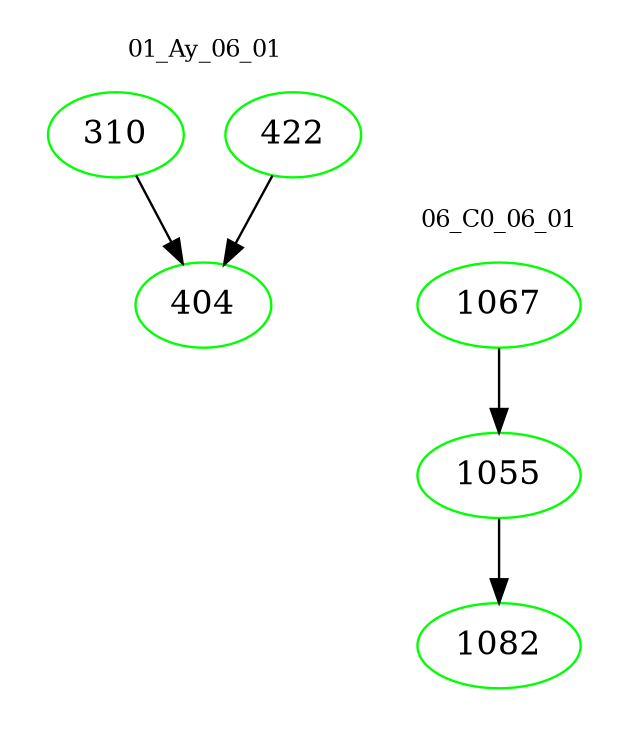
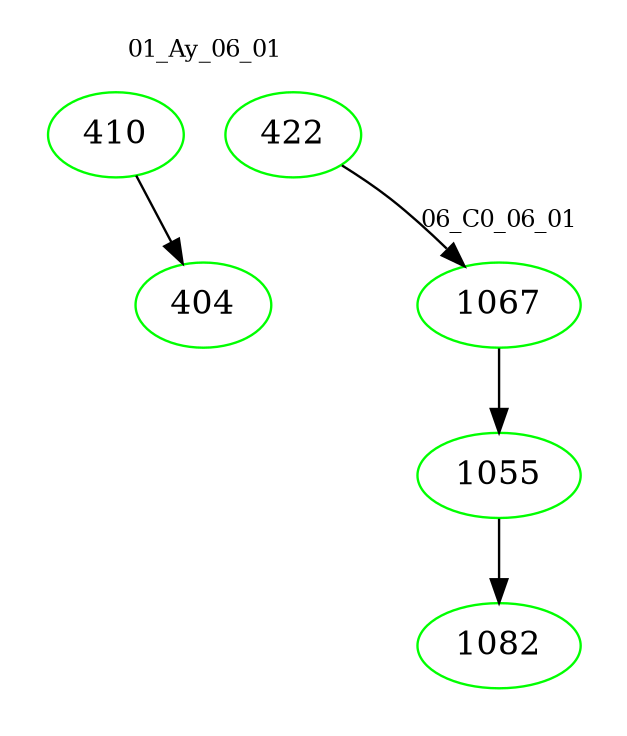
(116, 135) -> (116, 135)
(254, 209) -> (415, 219)
